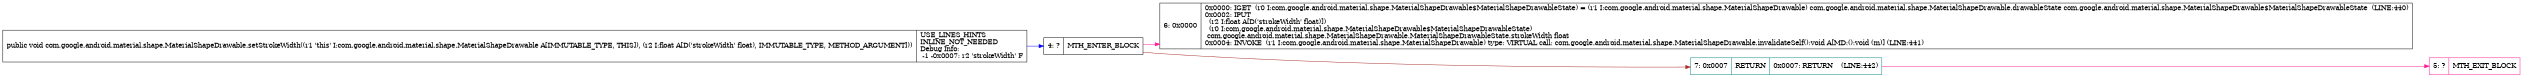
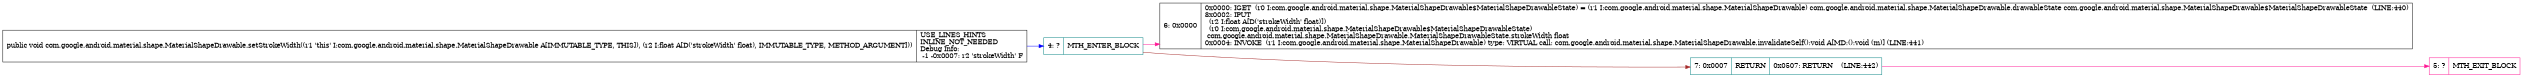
(1230, 15) -> (1230, 15)
(1093, 46) -> (1093, 46)
(1826, 66) -> (1826, 66)
